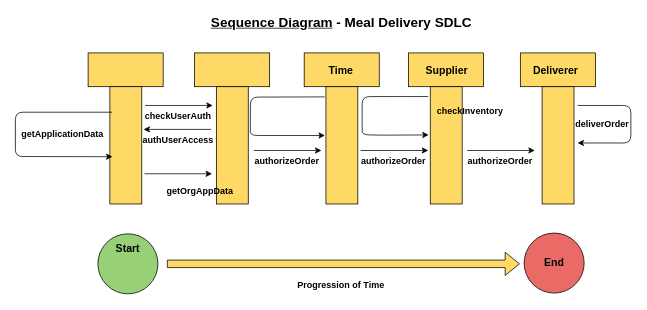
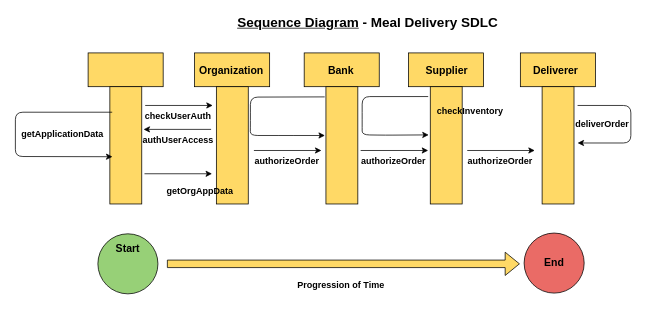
(341, 23) -> (368, 23)
none -> (231, 70)
(341, 70) -> (341, 70)
